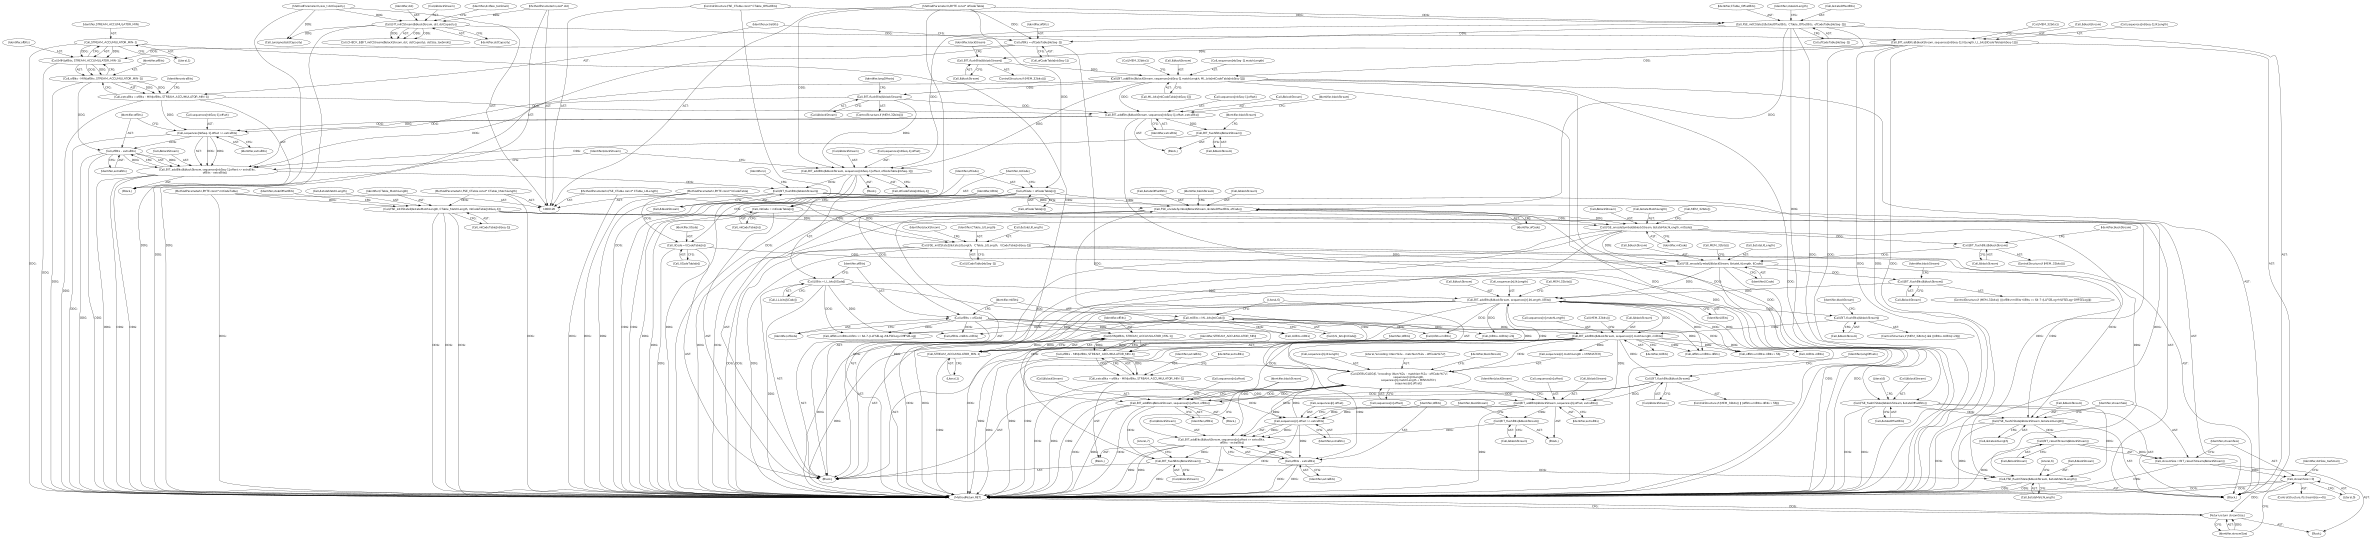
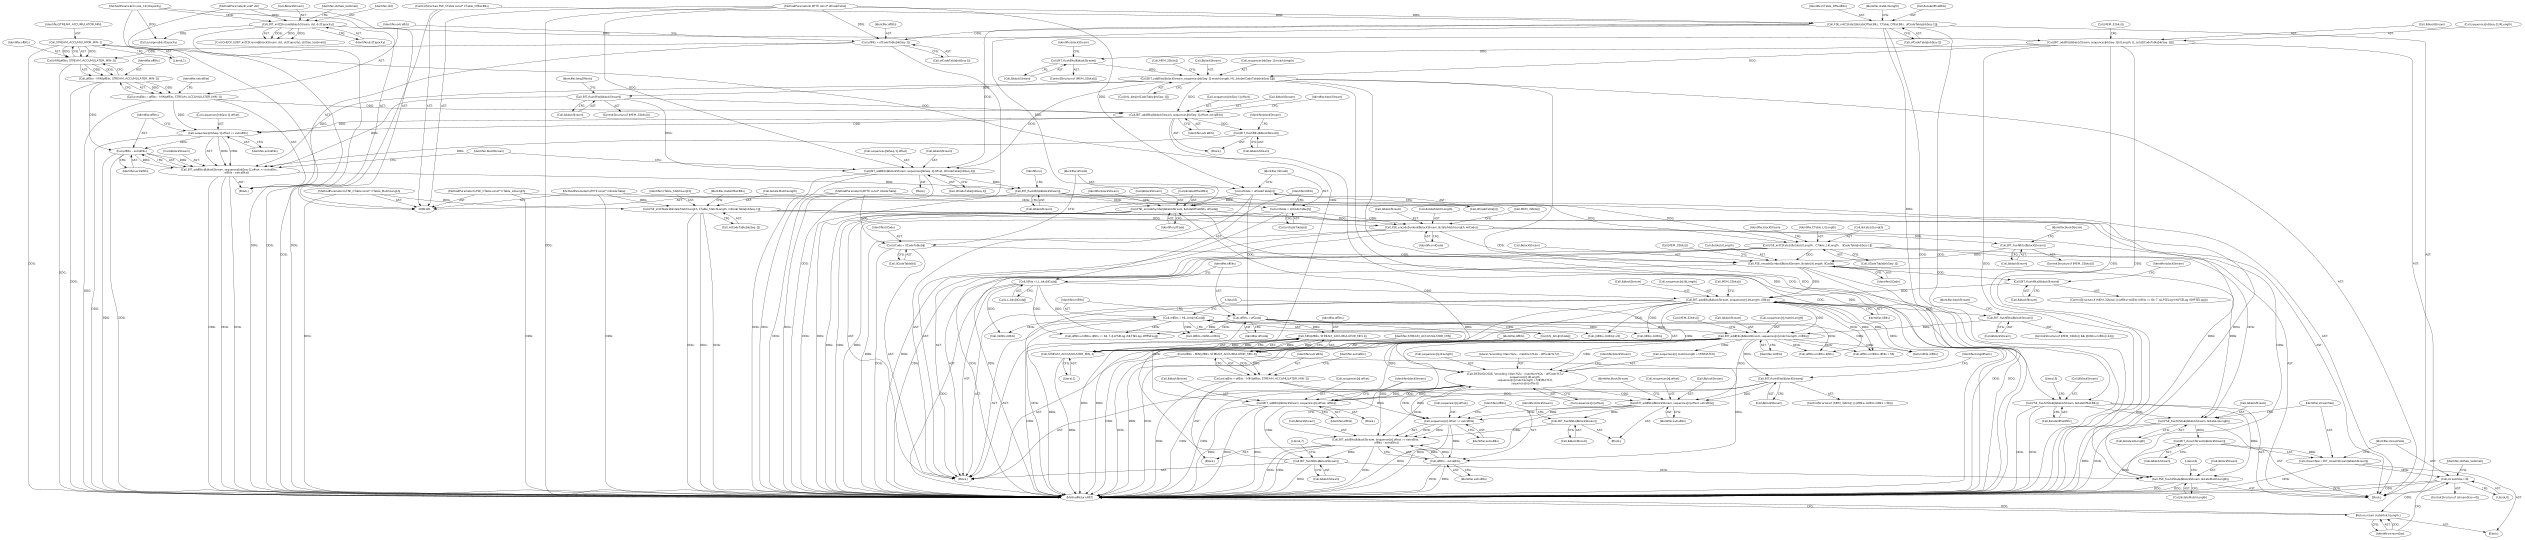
none -> (943, 201)
(1329, 322) -> (1506, 325)
(2227, 516) -> (2378, 516)
